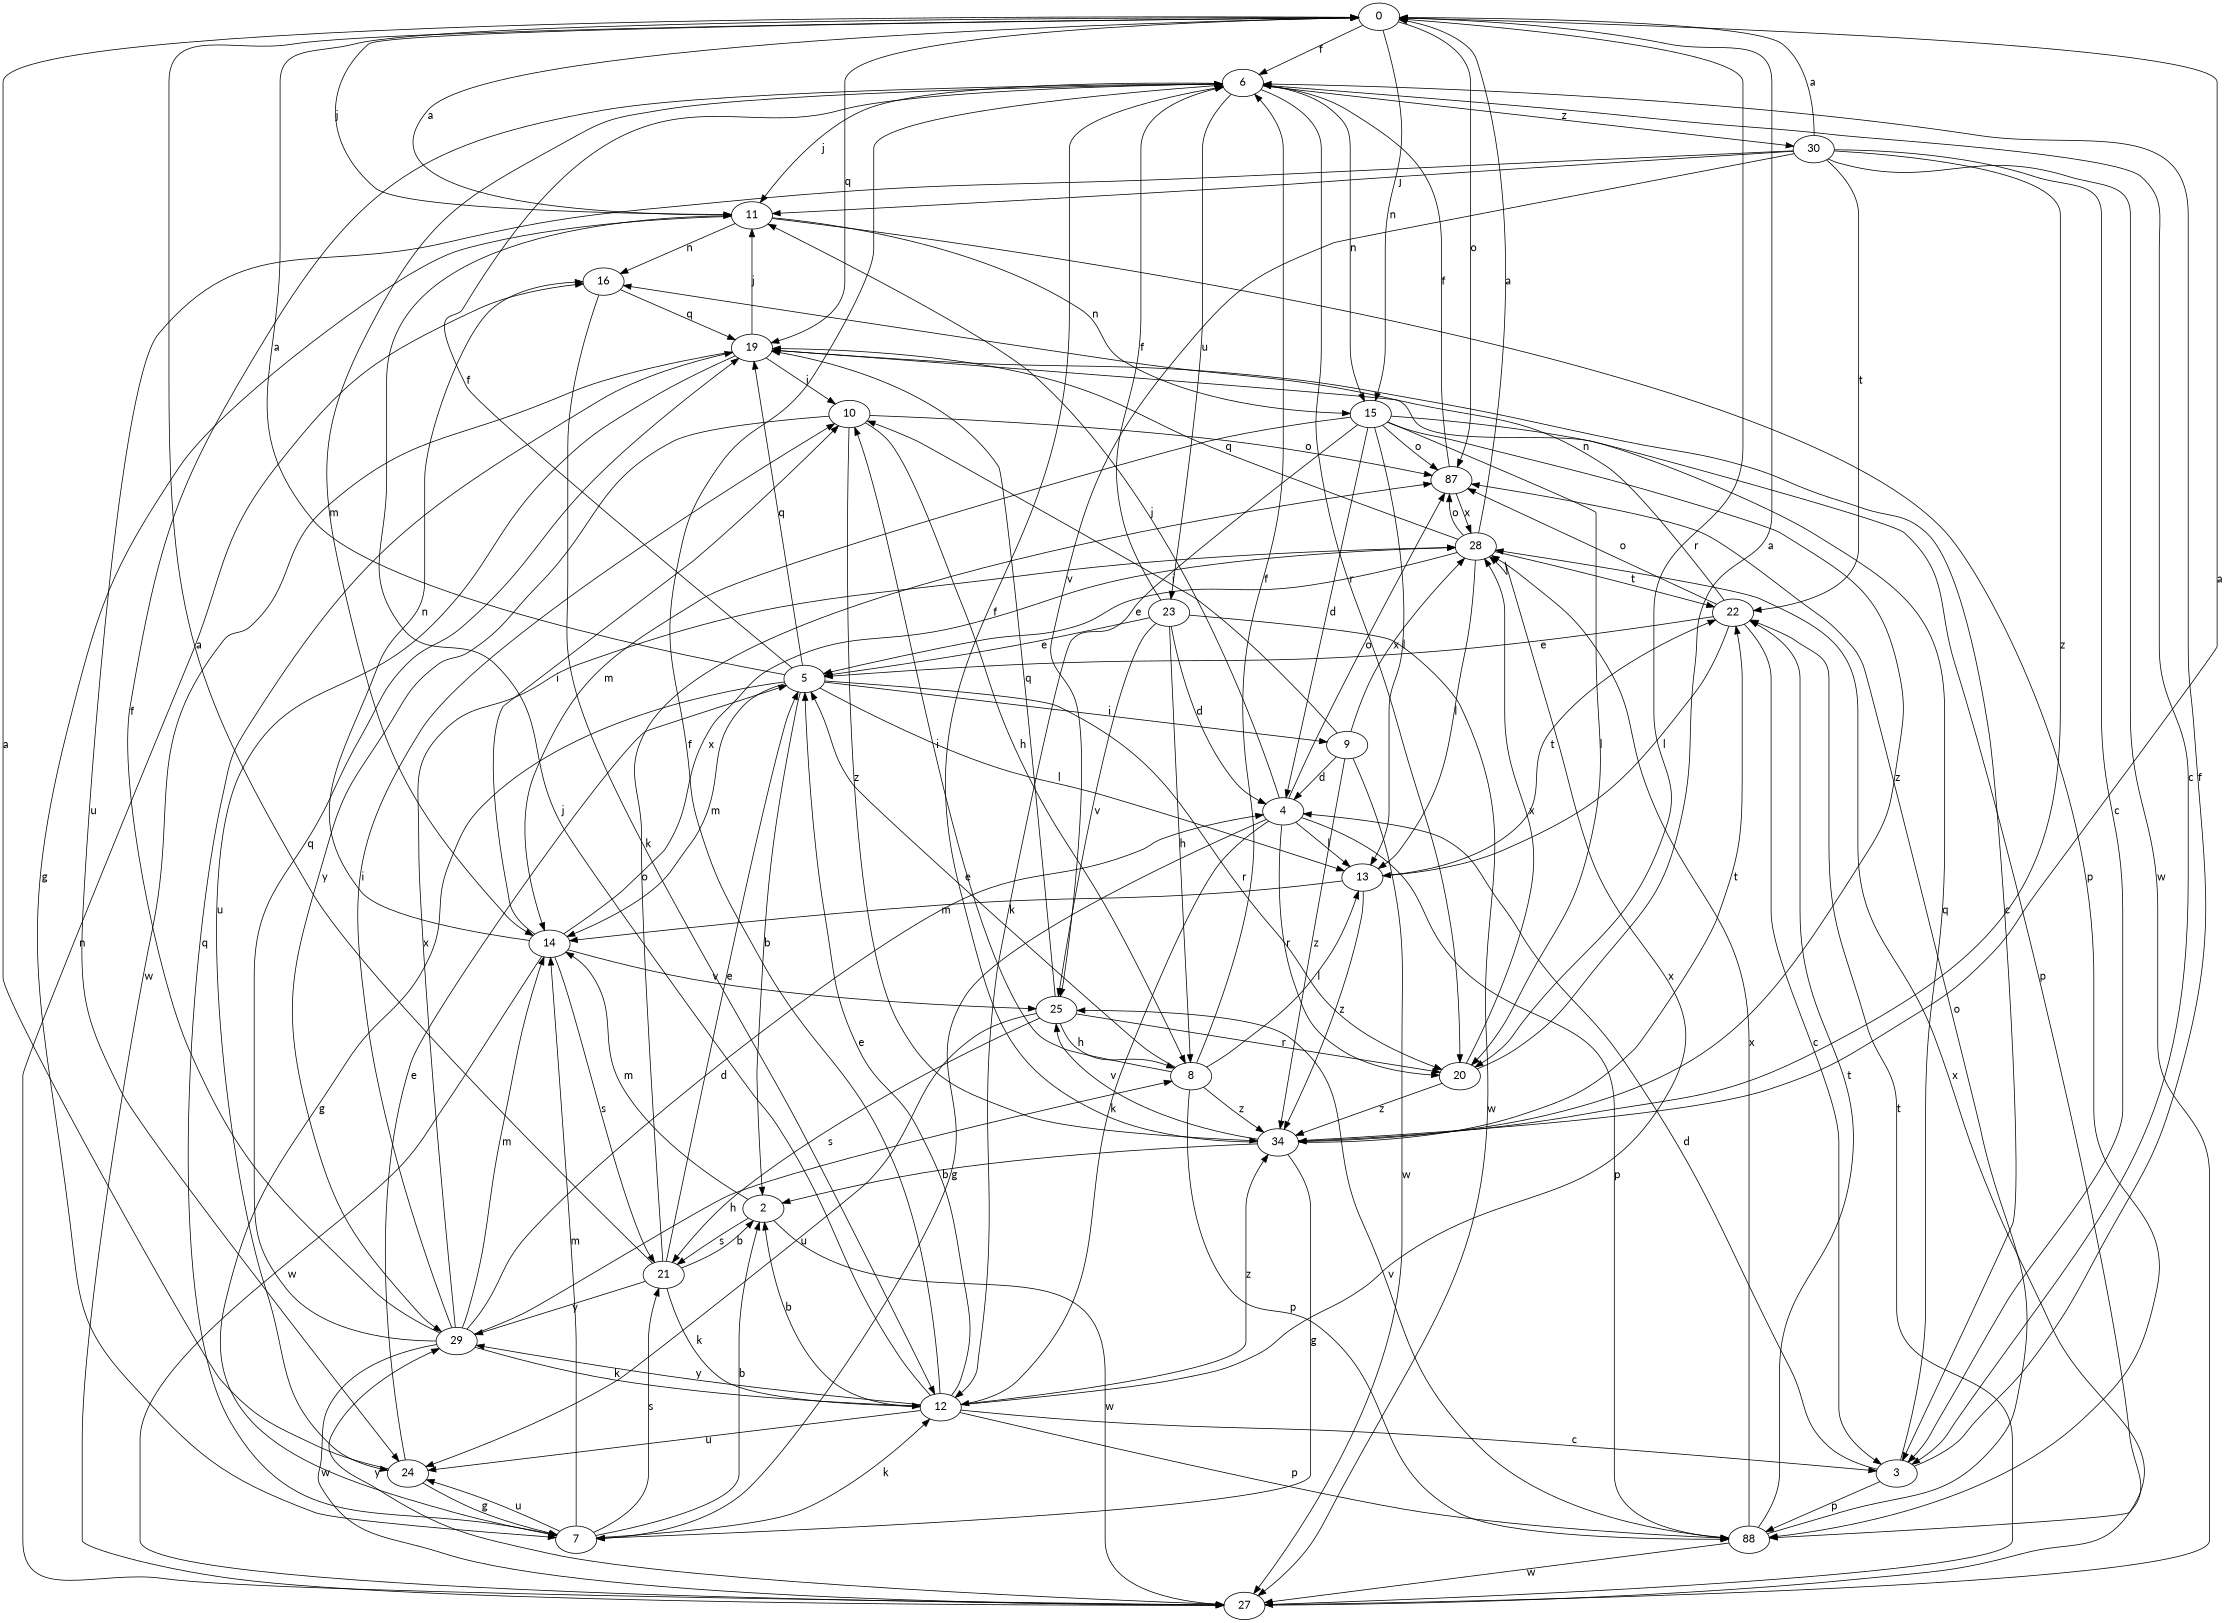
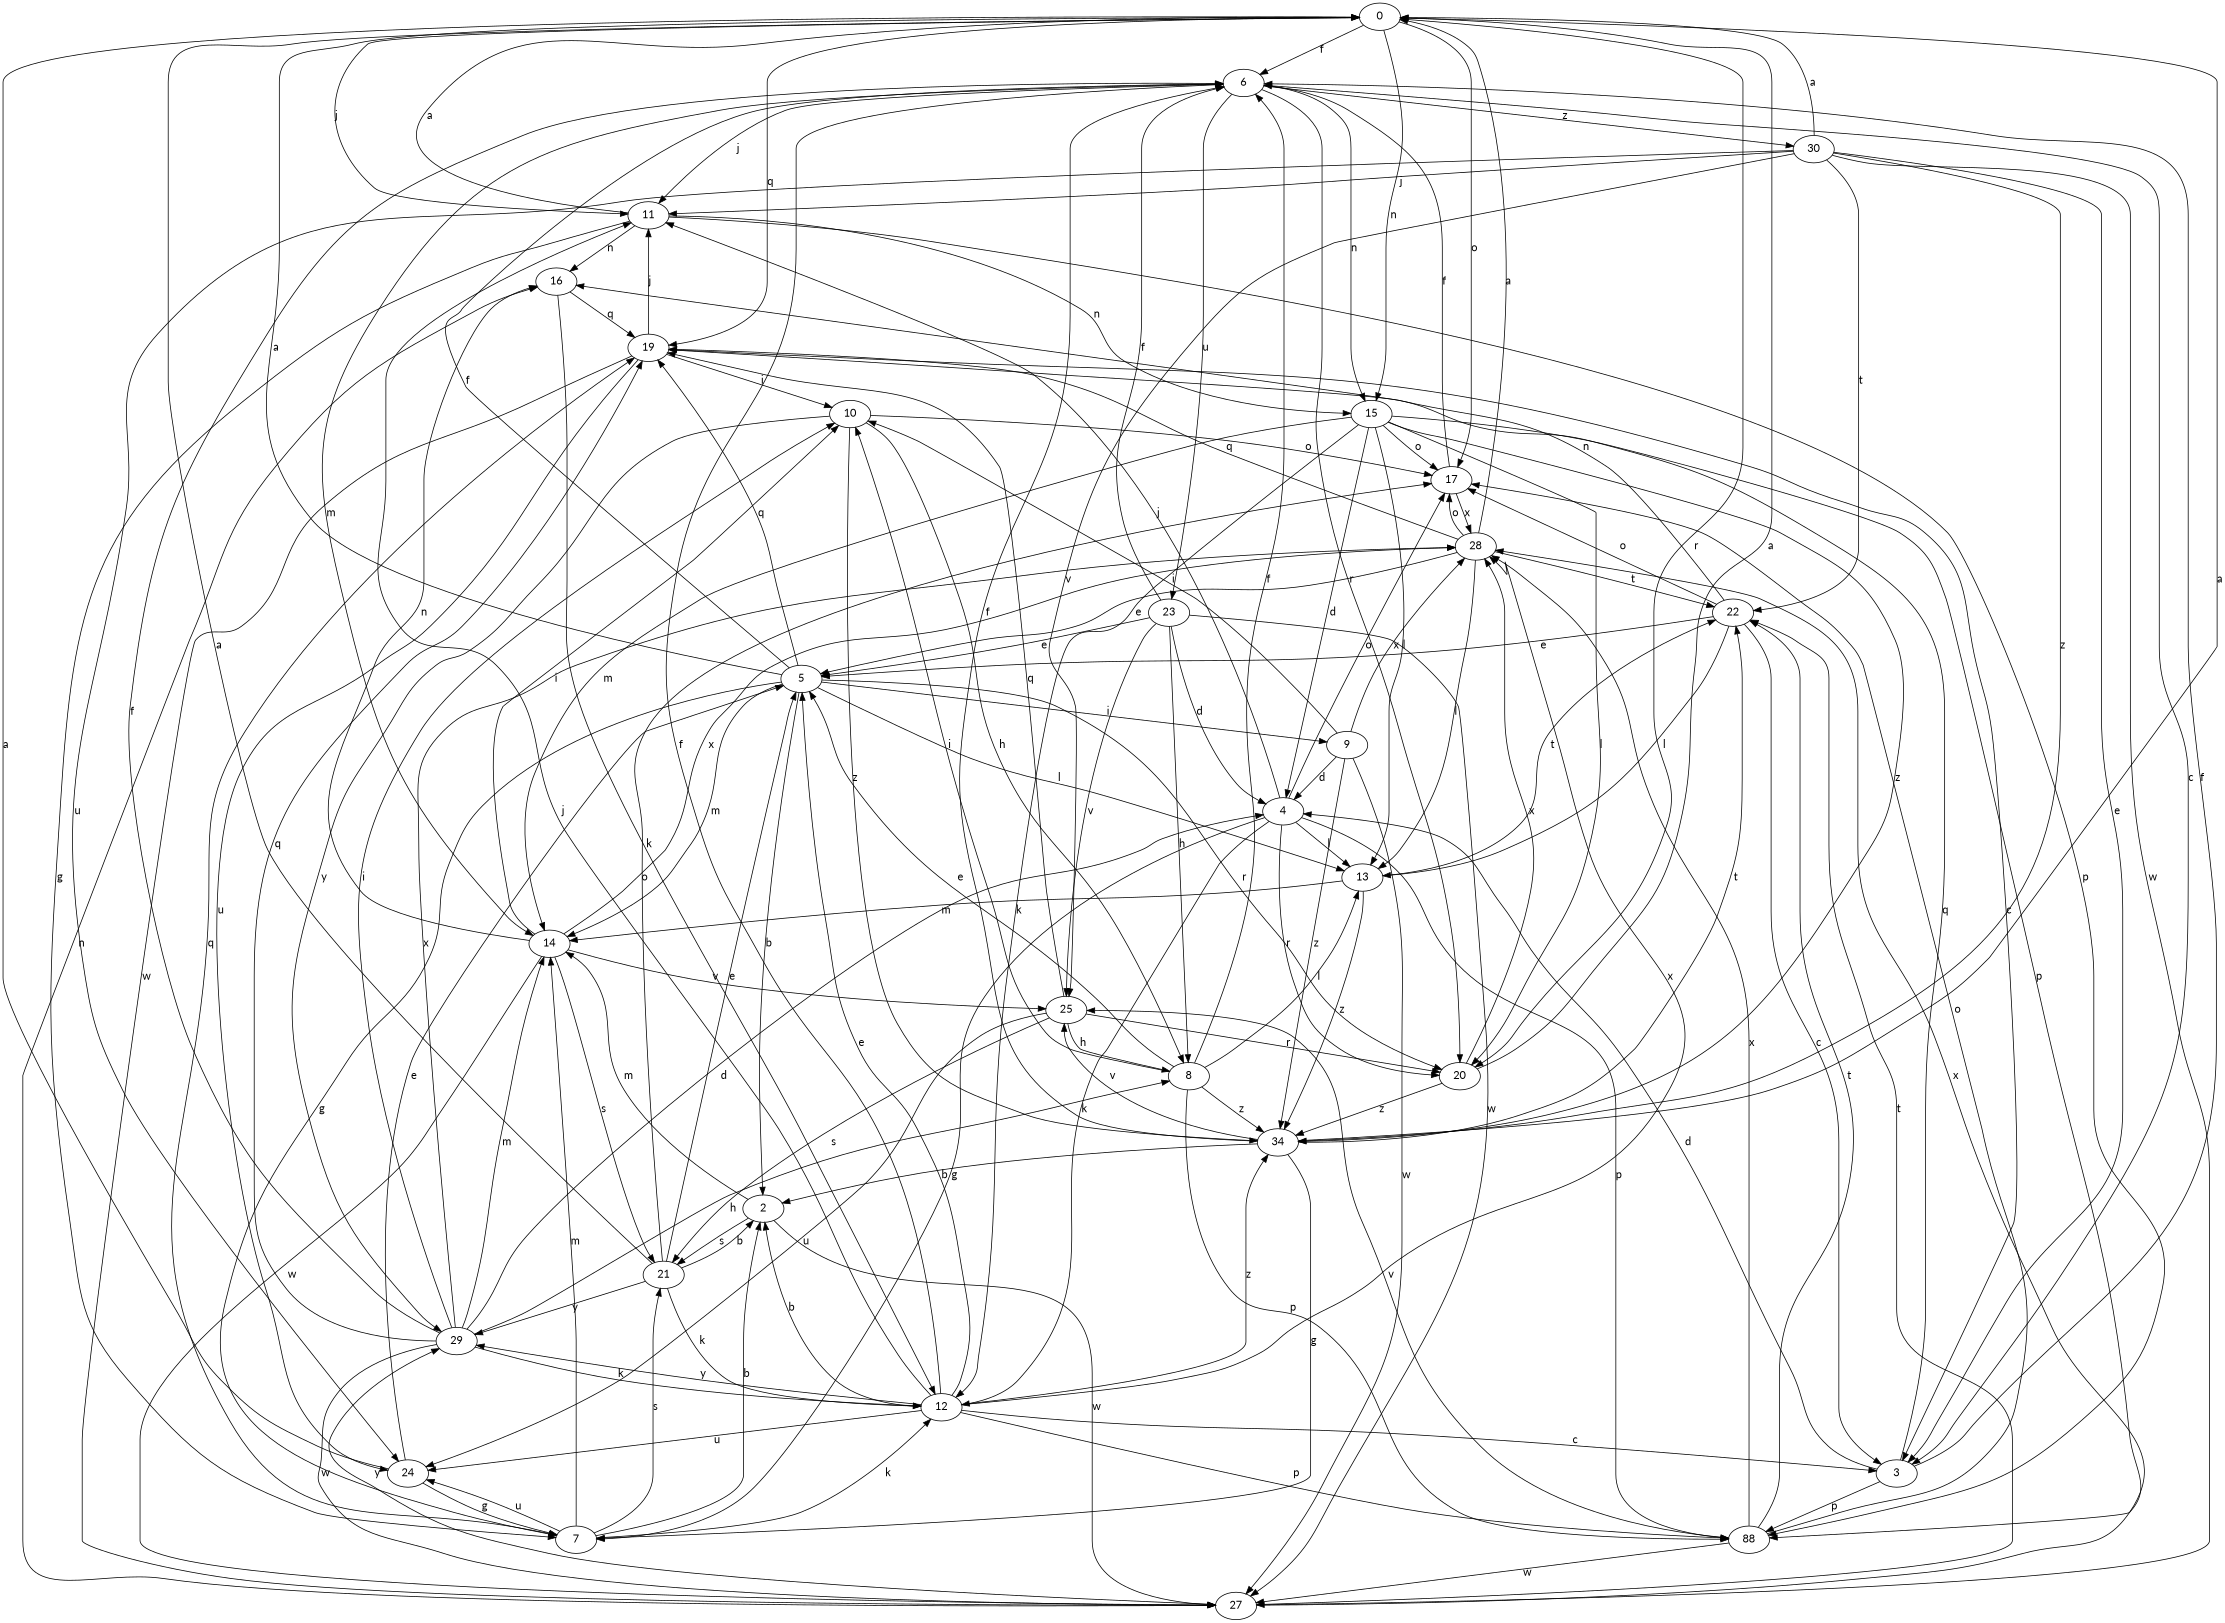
(1451, 480) -> (1451, 480)
(2117, 811) -> (2117, 811)
